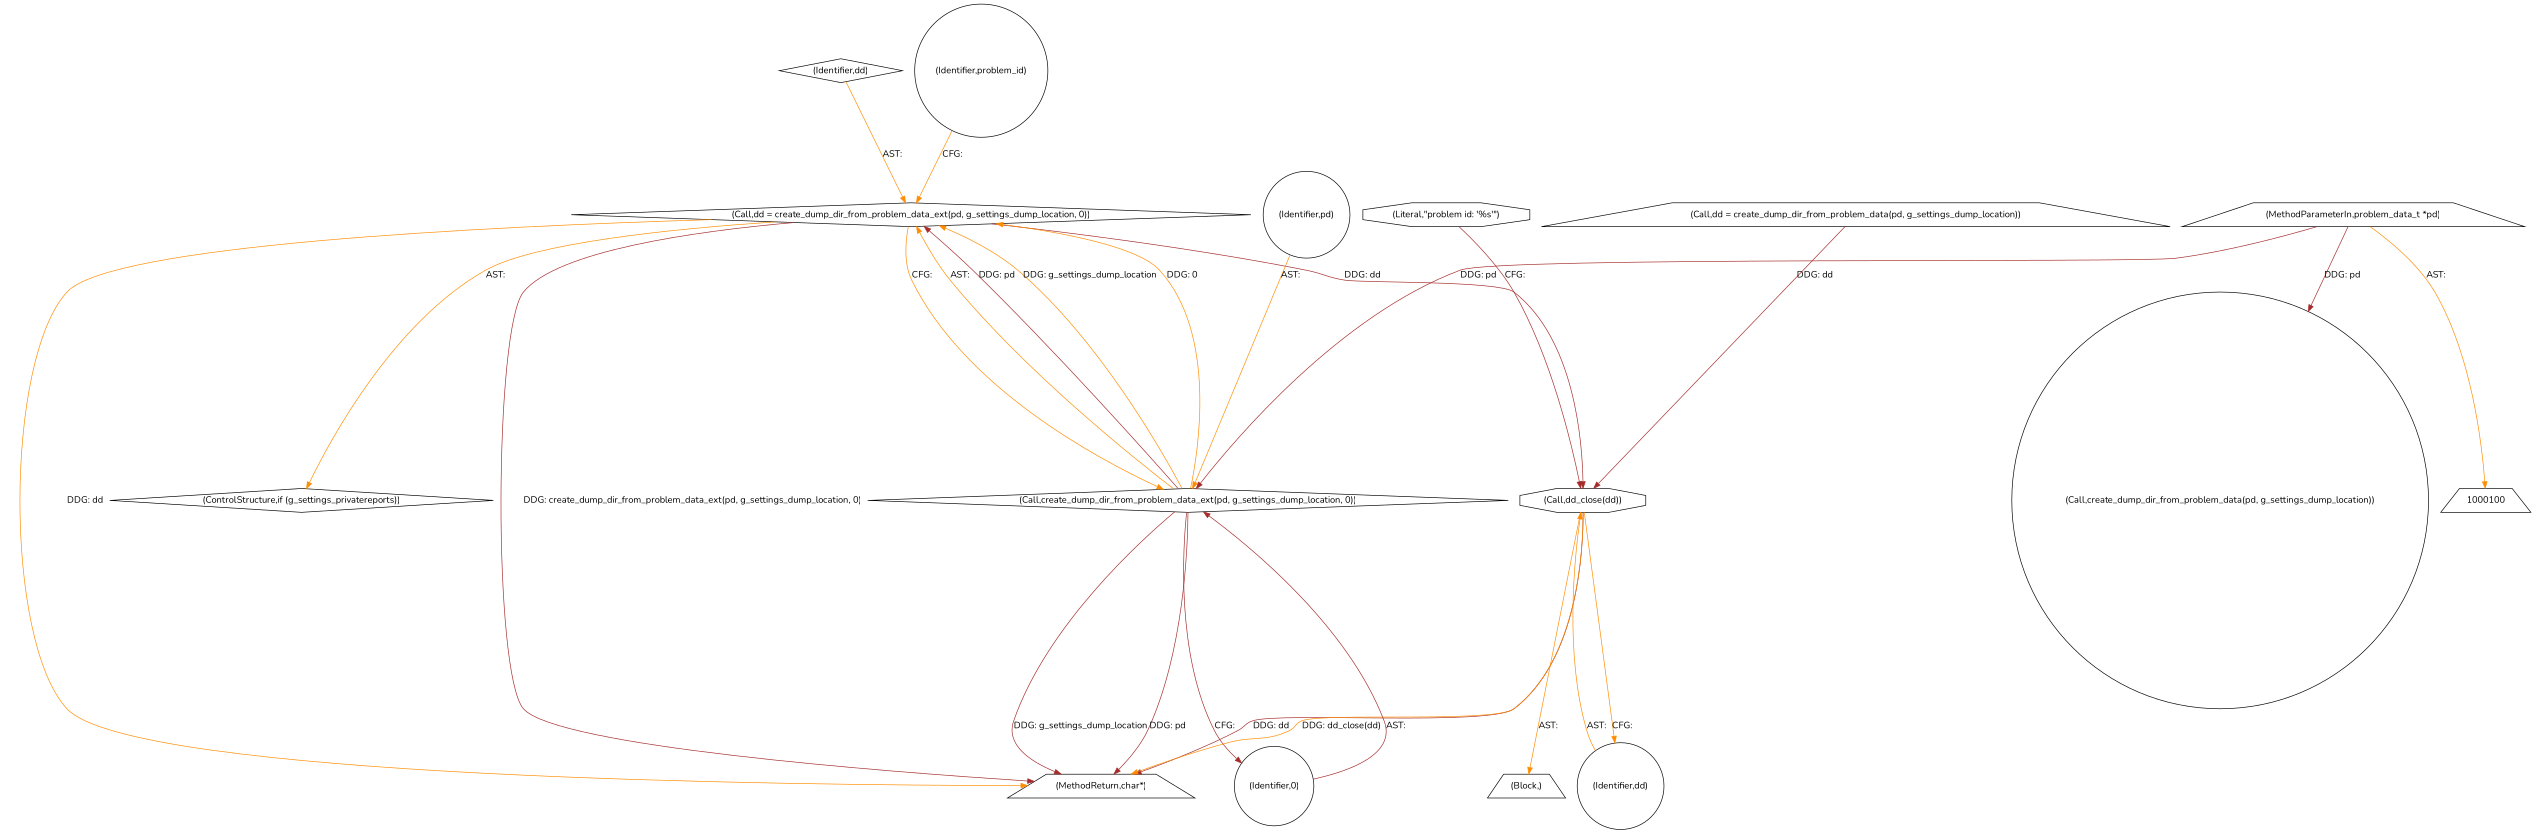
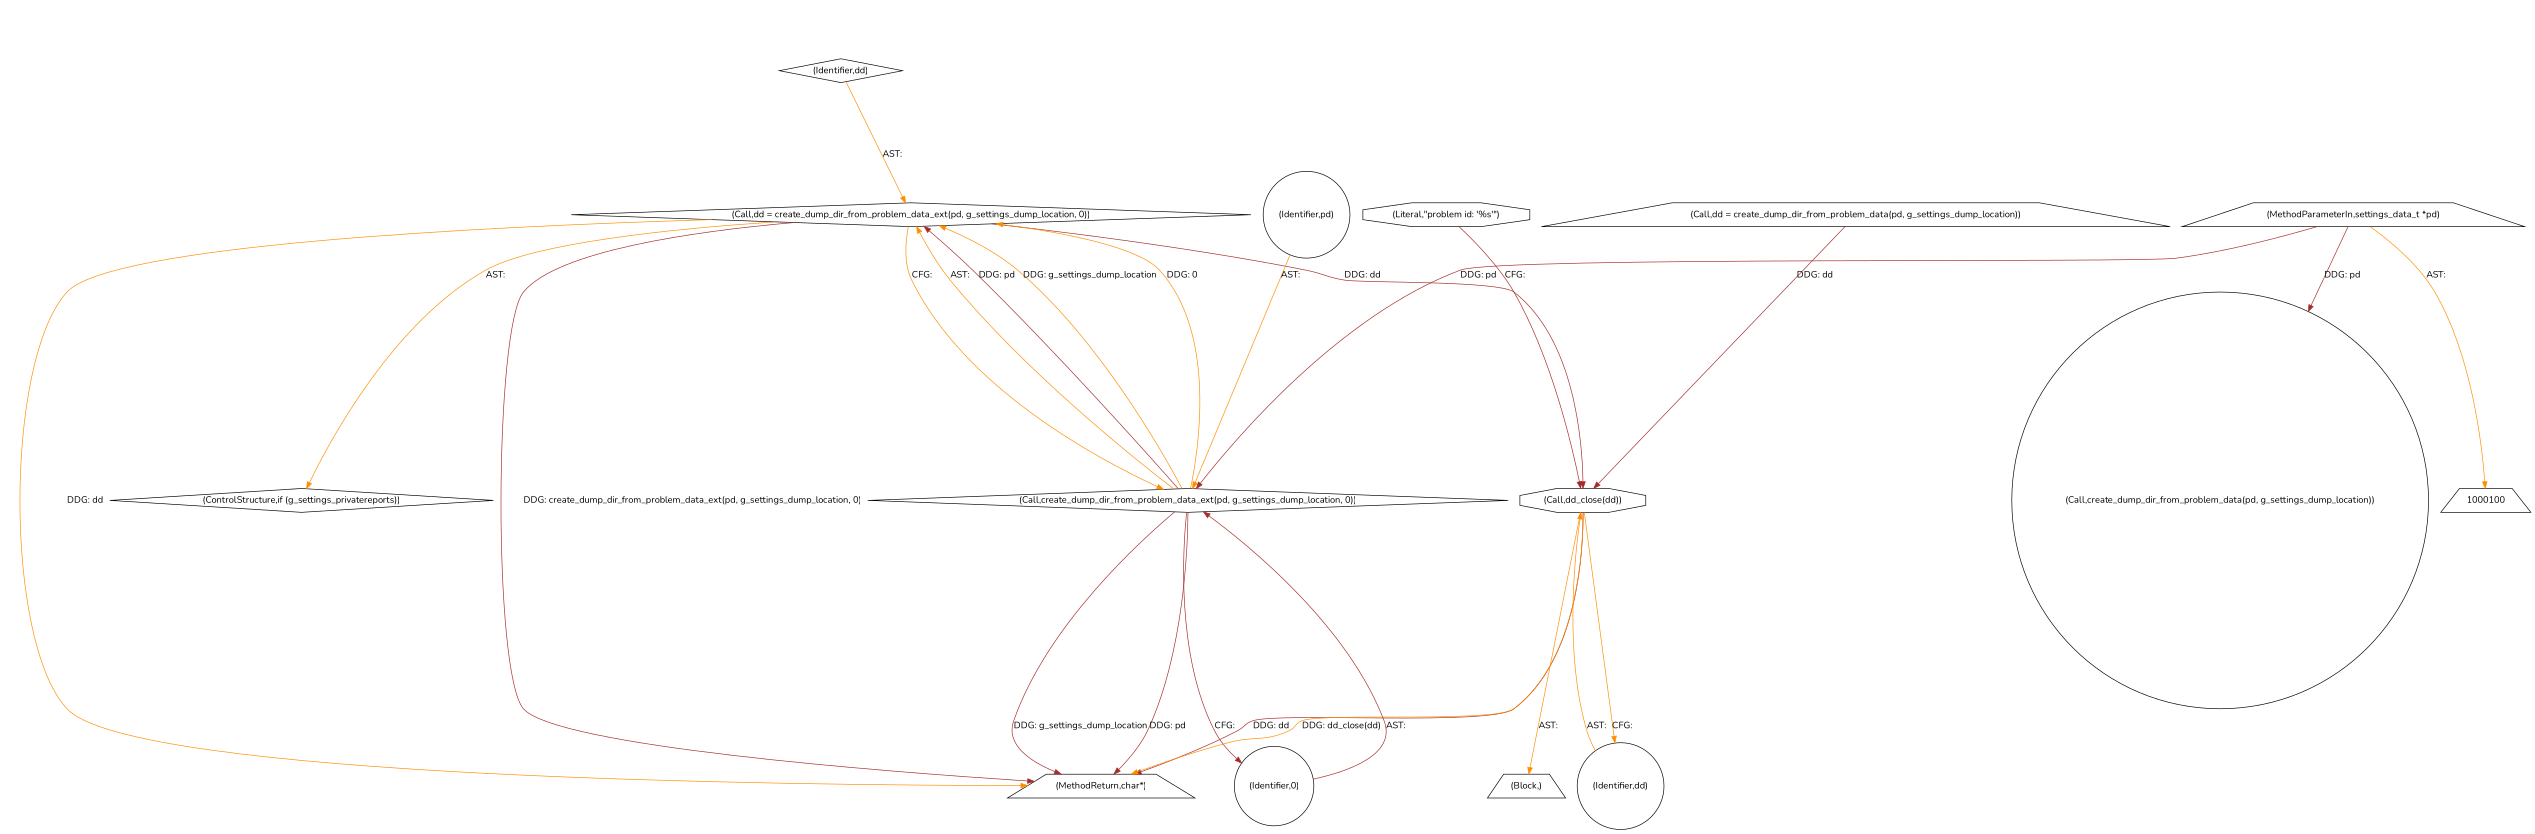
(981, 71) -> none
(2353, 215) -> (2353, 215)
